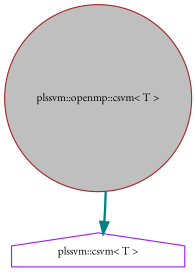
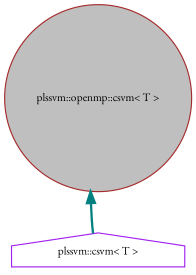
(105, 207) -> (92, 218)
